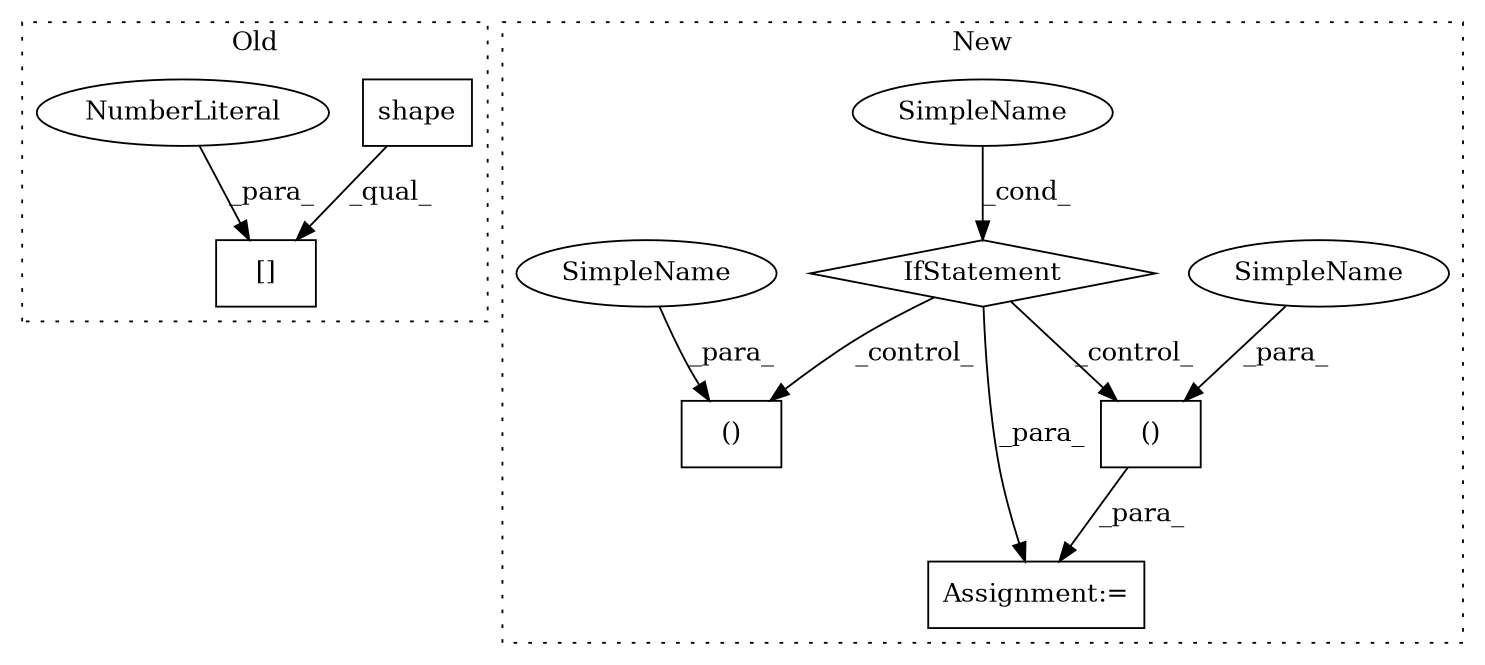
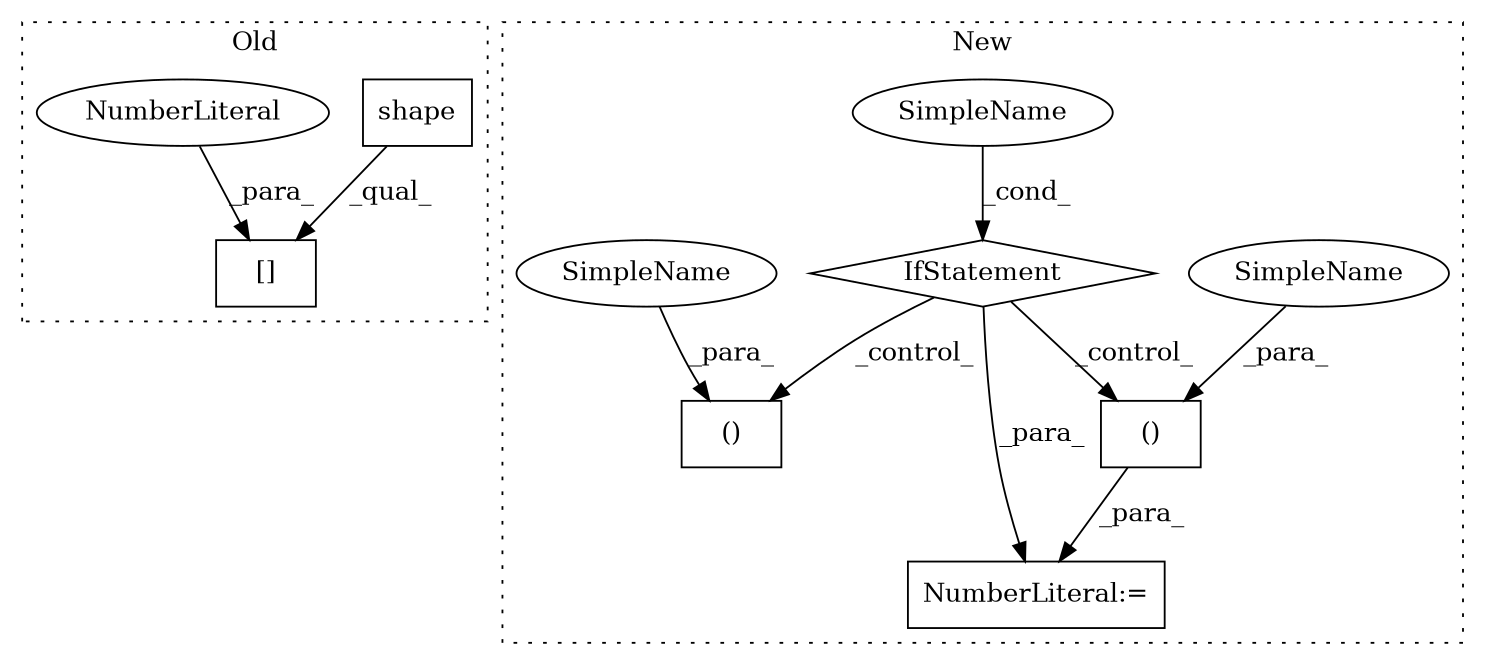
(1036, 595) -> (1036, 595)
